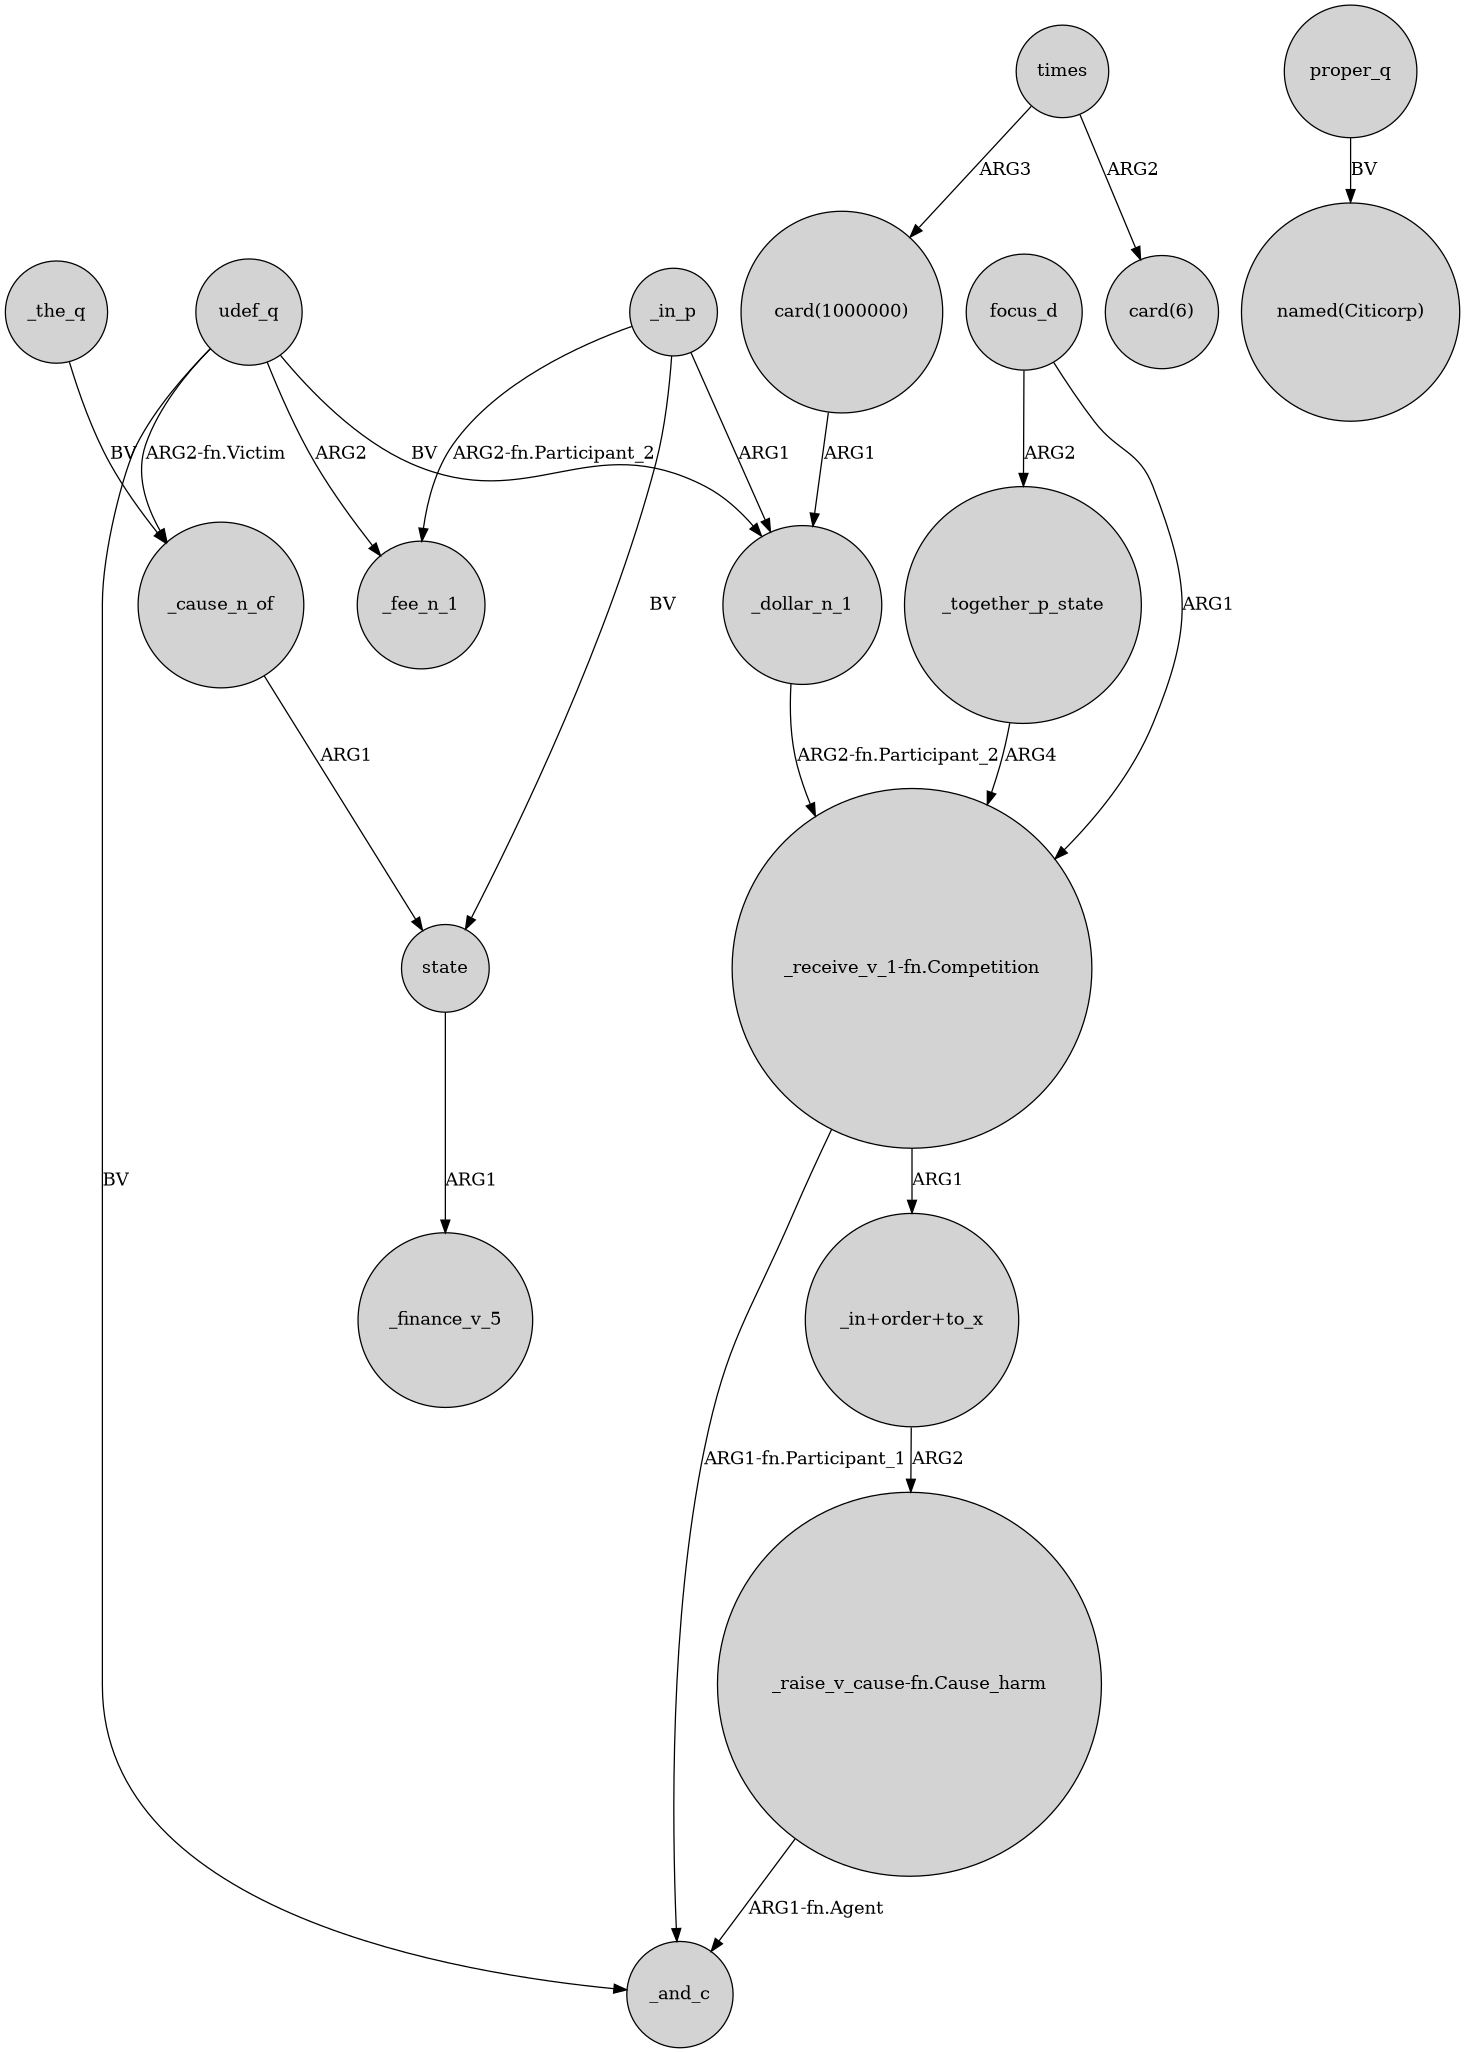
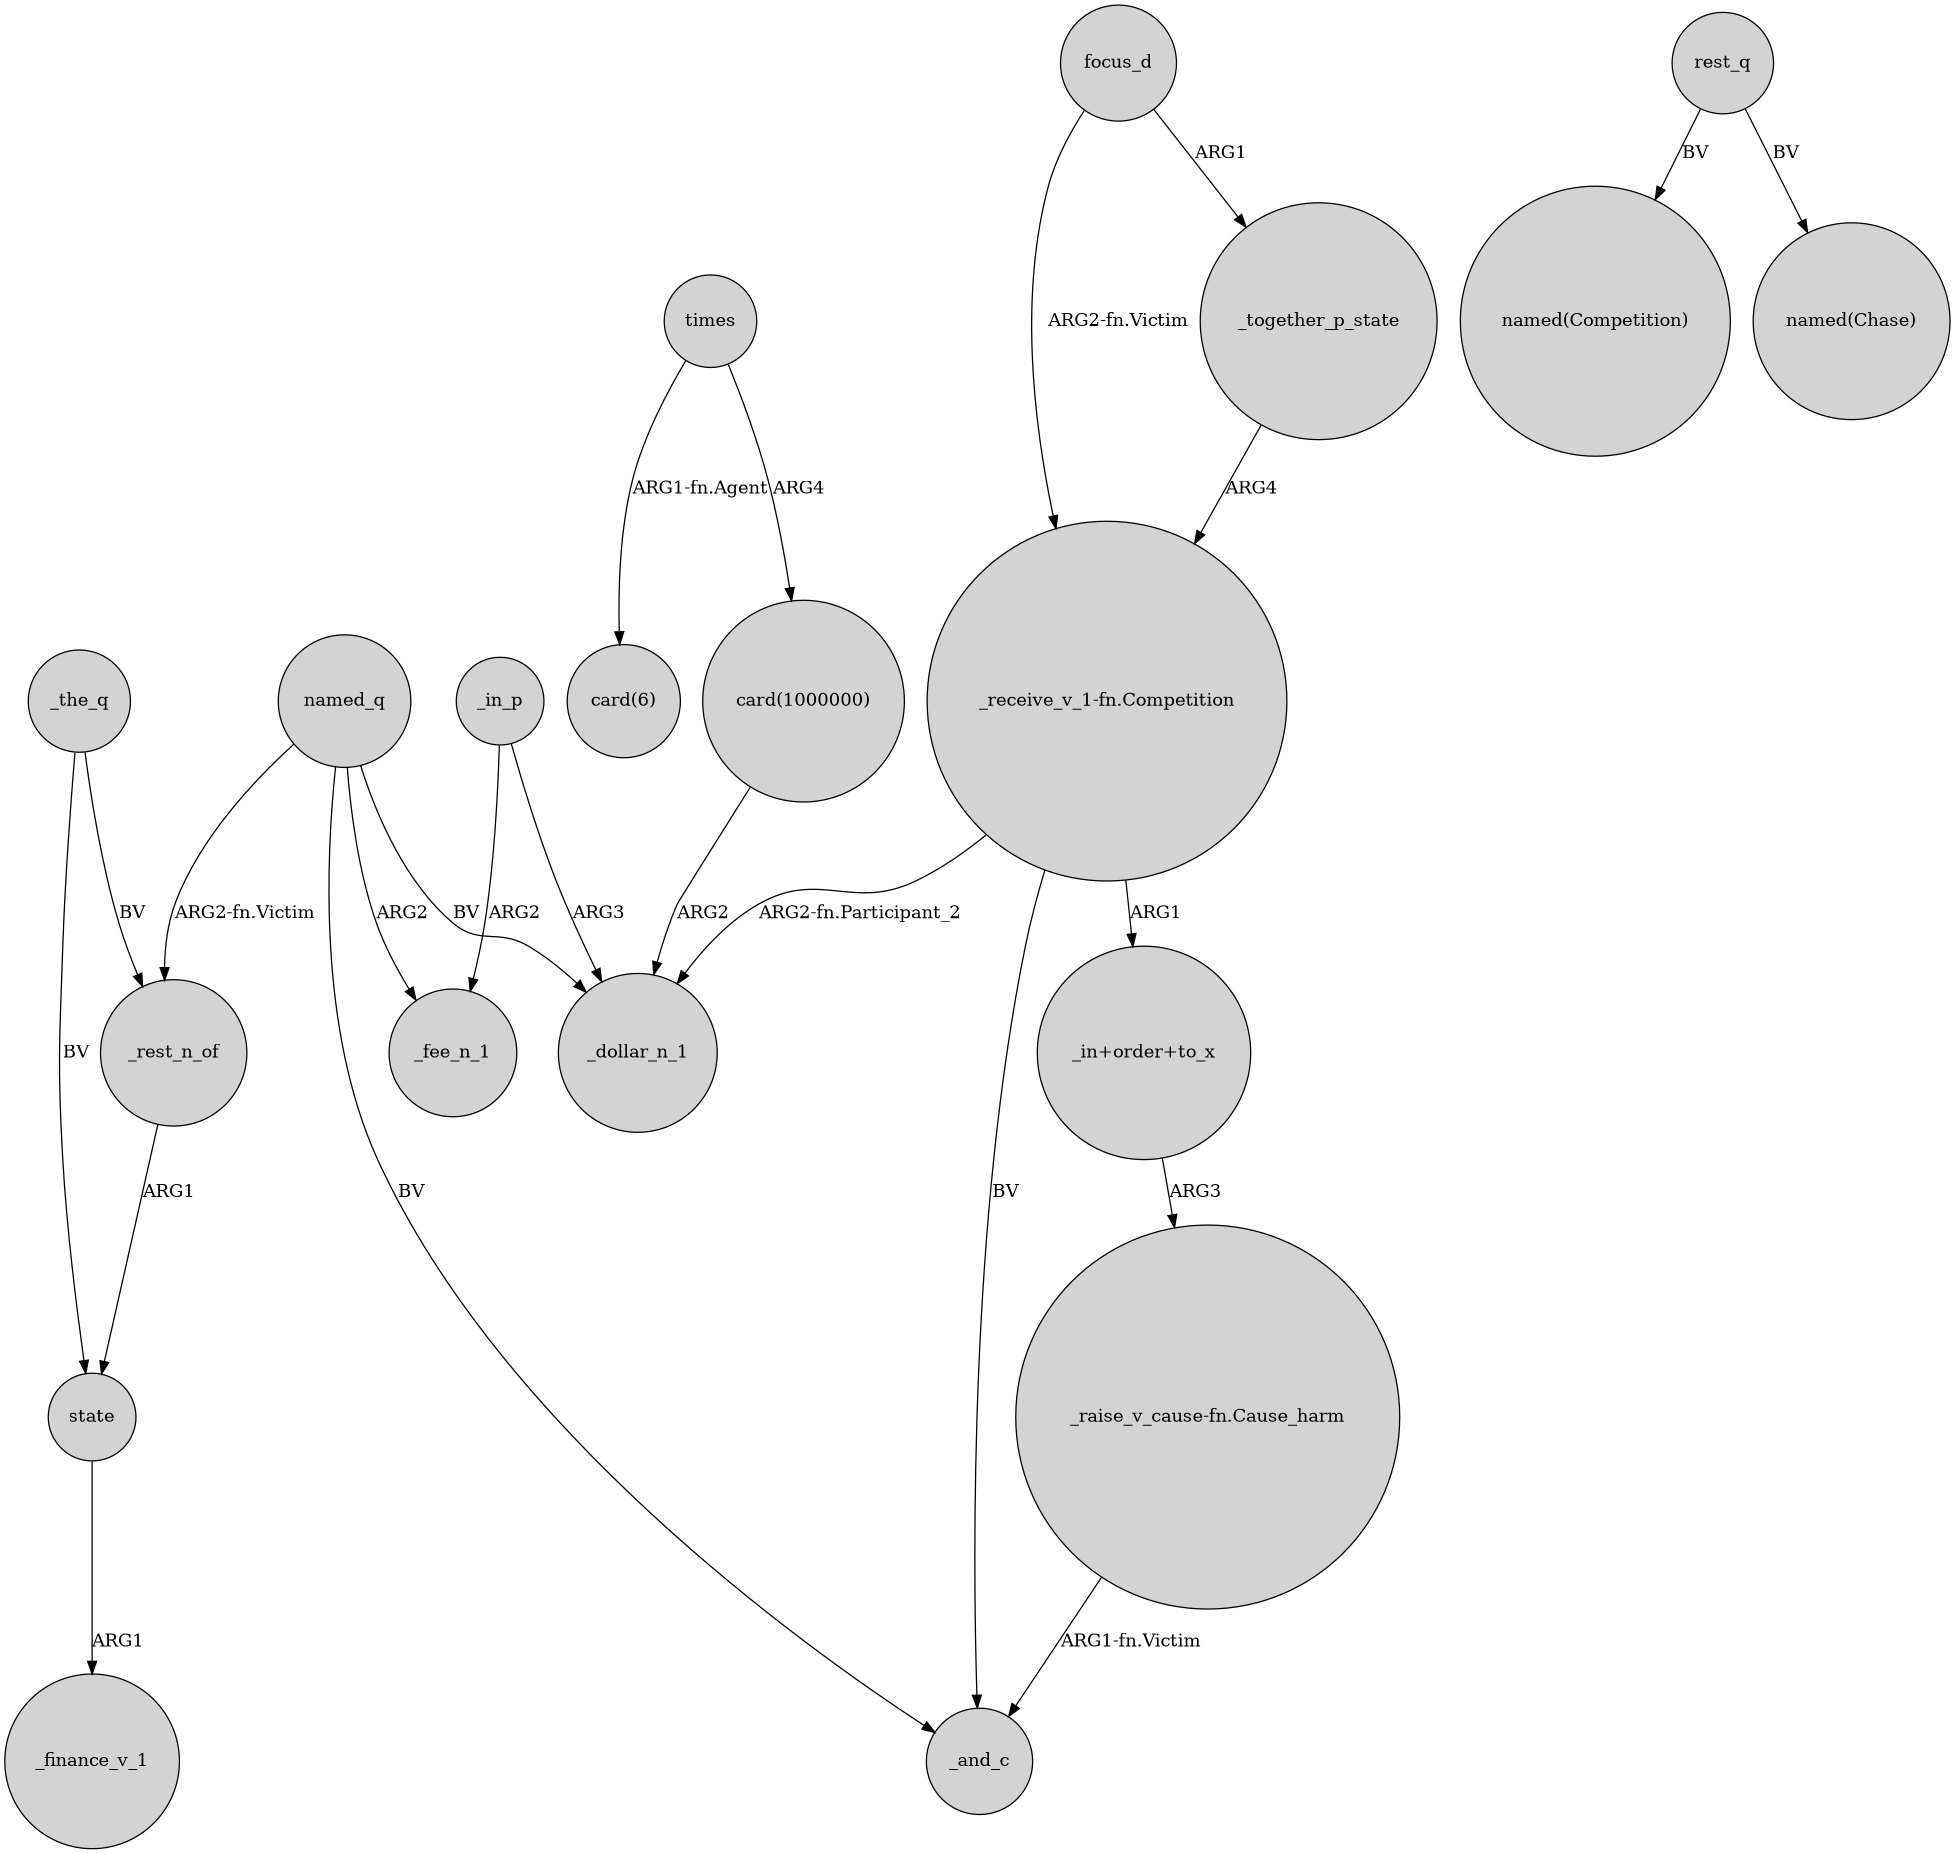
(1351, 71) -> (1723, 63)
(1006, 170) -> (799, 489)
(1133, 170) -> (700, 489)
(249, 312) -> (345, 701)
(1351, 312) -> (1595, 321)
none -> (1852, 321)
(554, 454) -> (515, 913)
(765, 454) -> (599, 913)
(850, 454) -> (703, 913)
(1050, 454) -> (1221, 154)
(221, 605) -> (174, 1053)
(1208, 605) -> (1118, 321)
(595, 645) -> (60, 1057)
(793, 745) -> (828, 890)
(445, 1320) -> (92, 1761)
(806, 1460) -> (1006, 1192)
(938, 1460) -> (1196, 1192)
(816, 1909) -> (1131, 1642)
